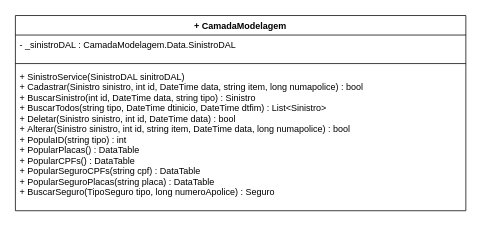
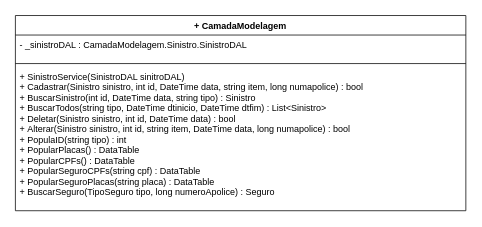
(130, 45) -> (138, 45)
